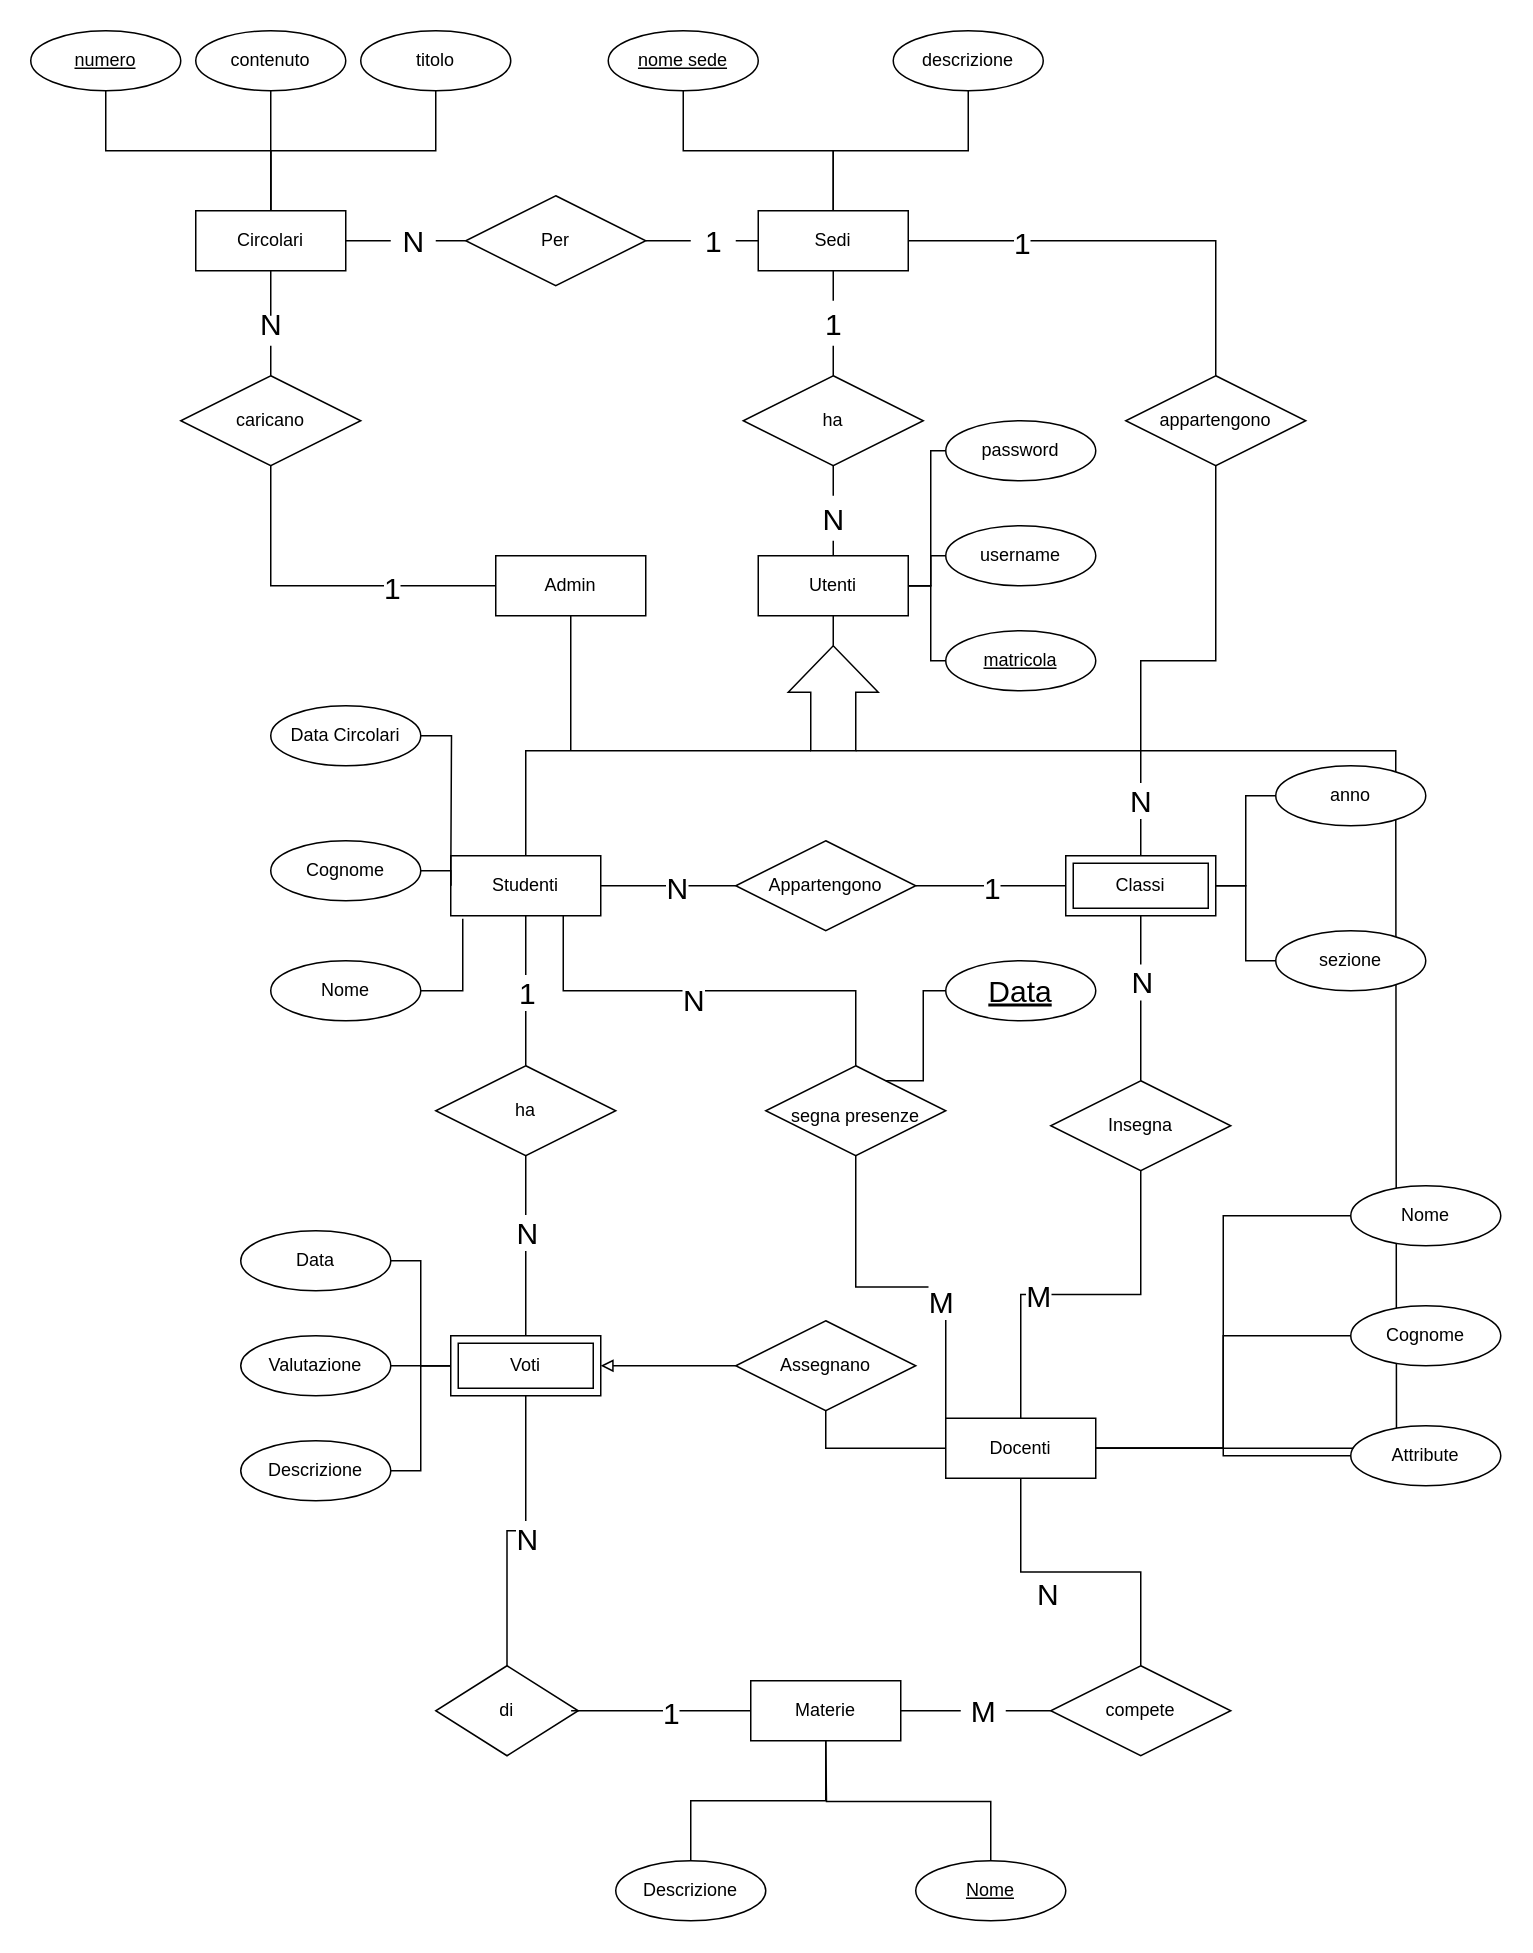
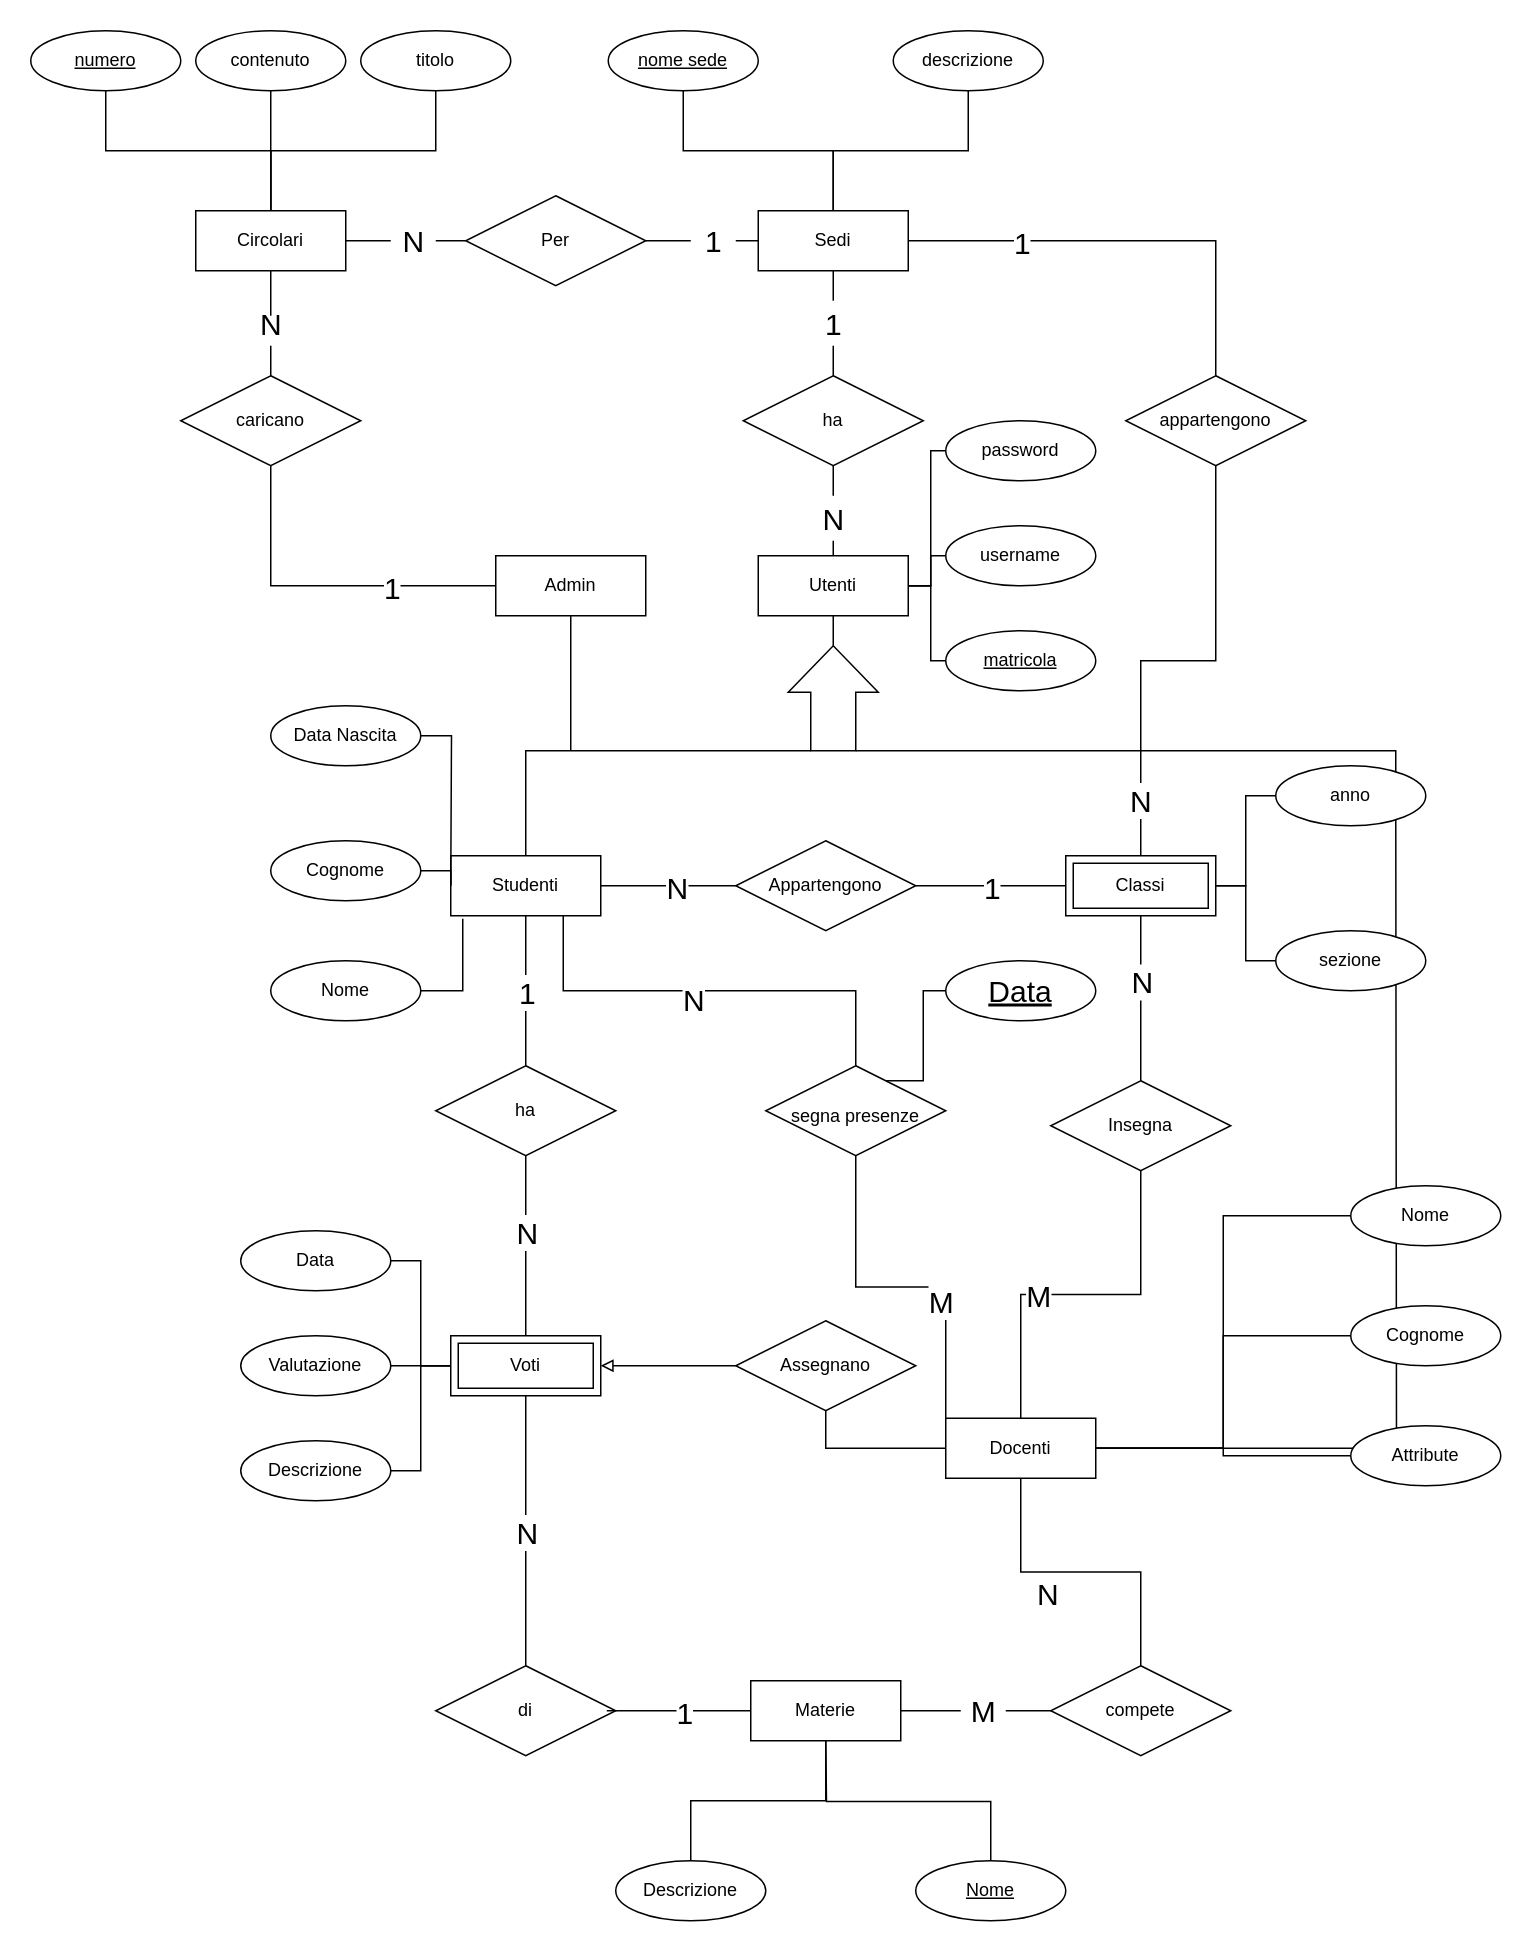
(346, 736) -> (346, 736)
(507, 1711) -> (526, 1711)
